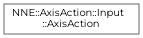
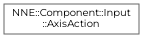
(72, 19) -> (72, 19)
